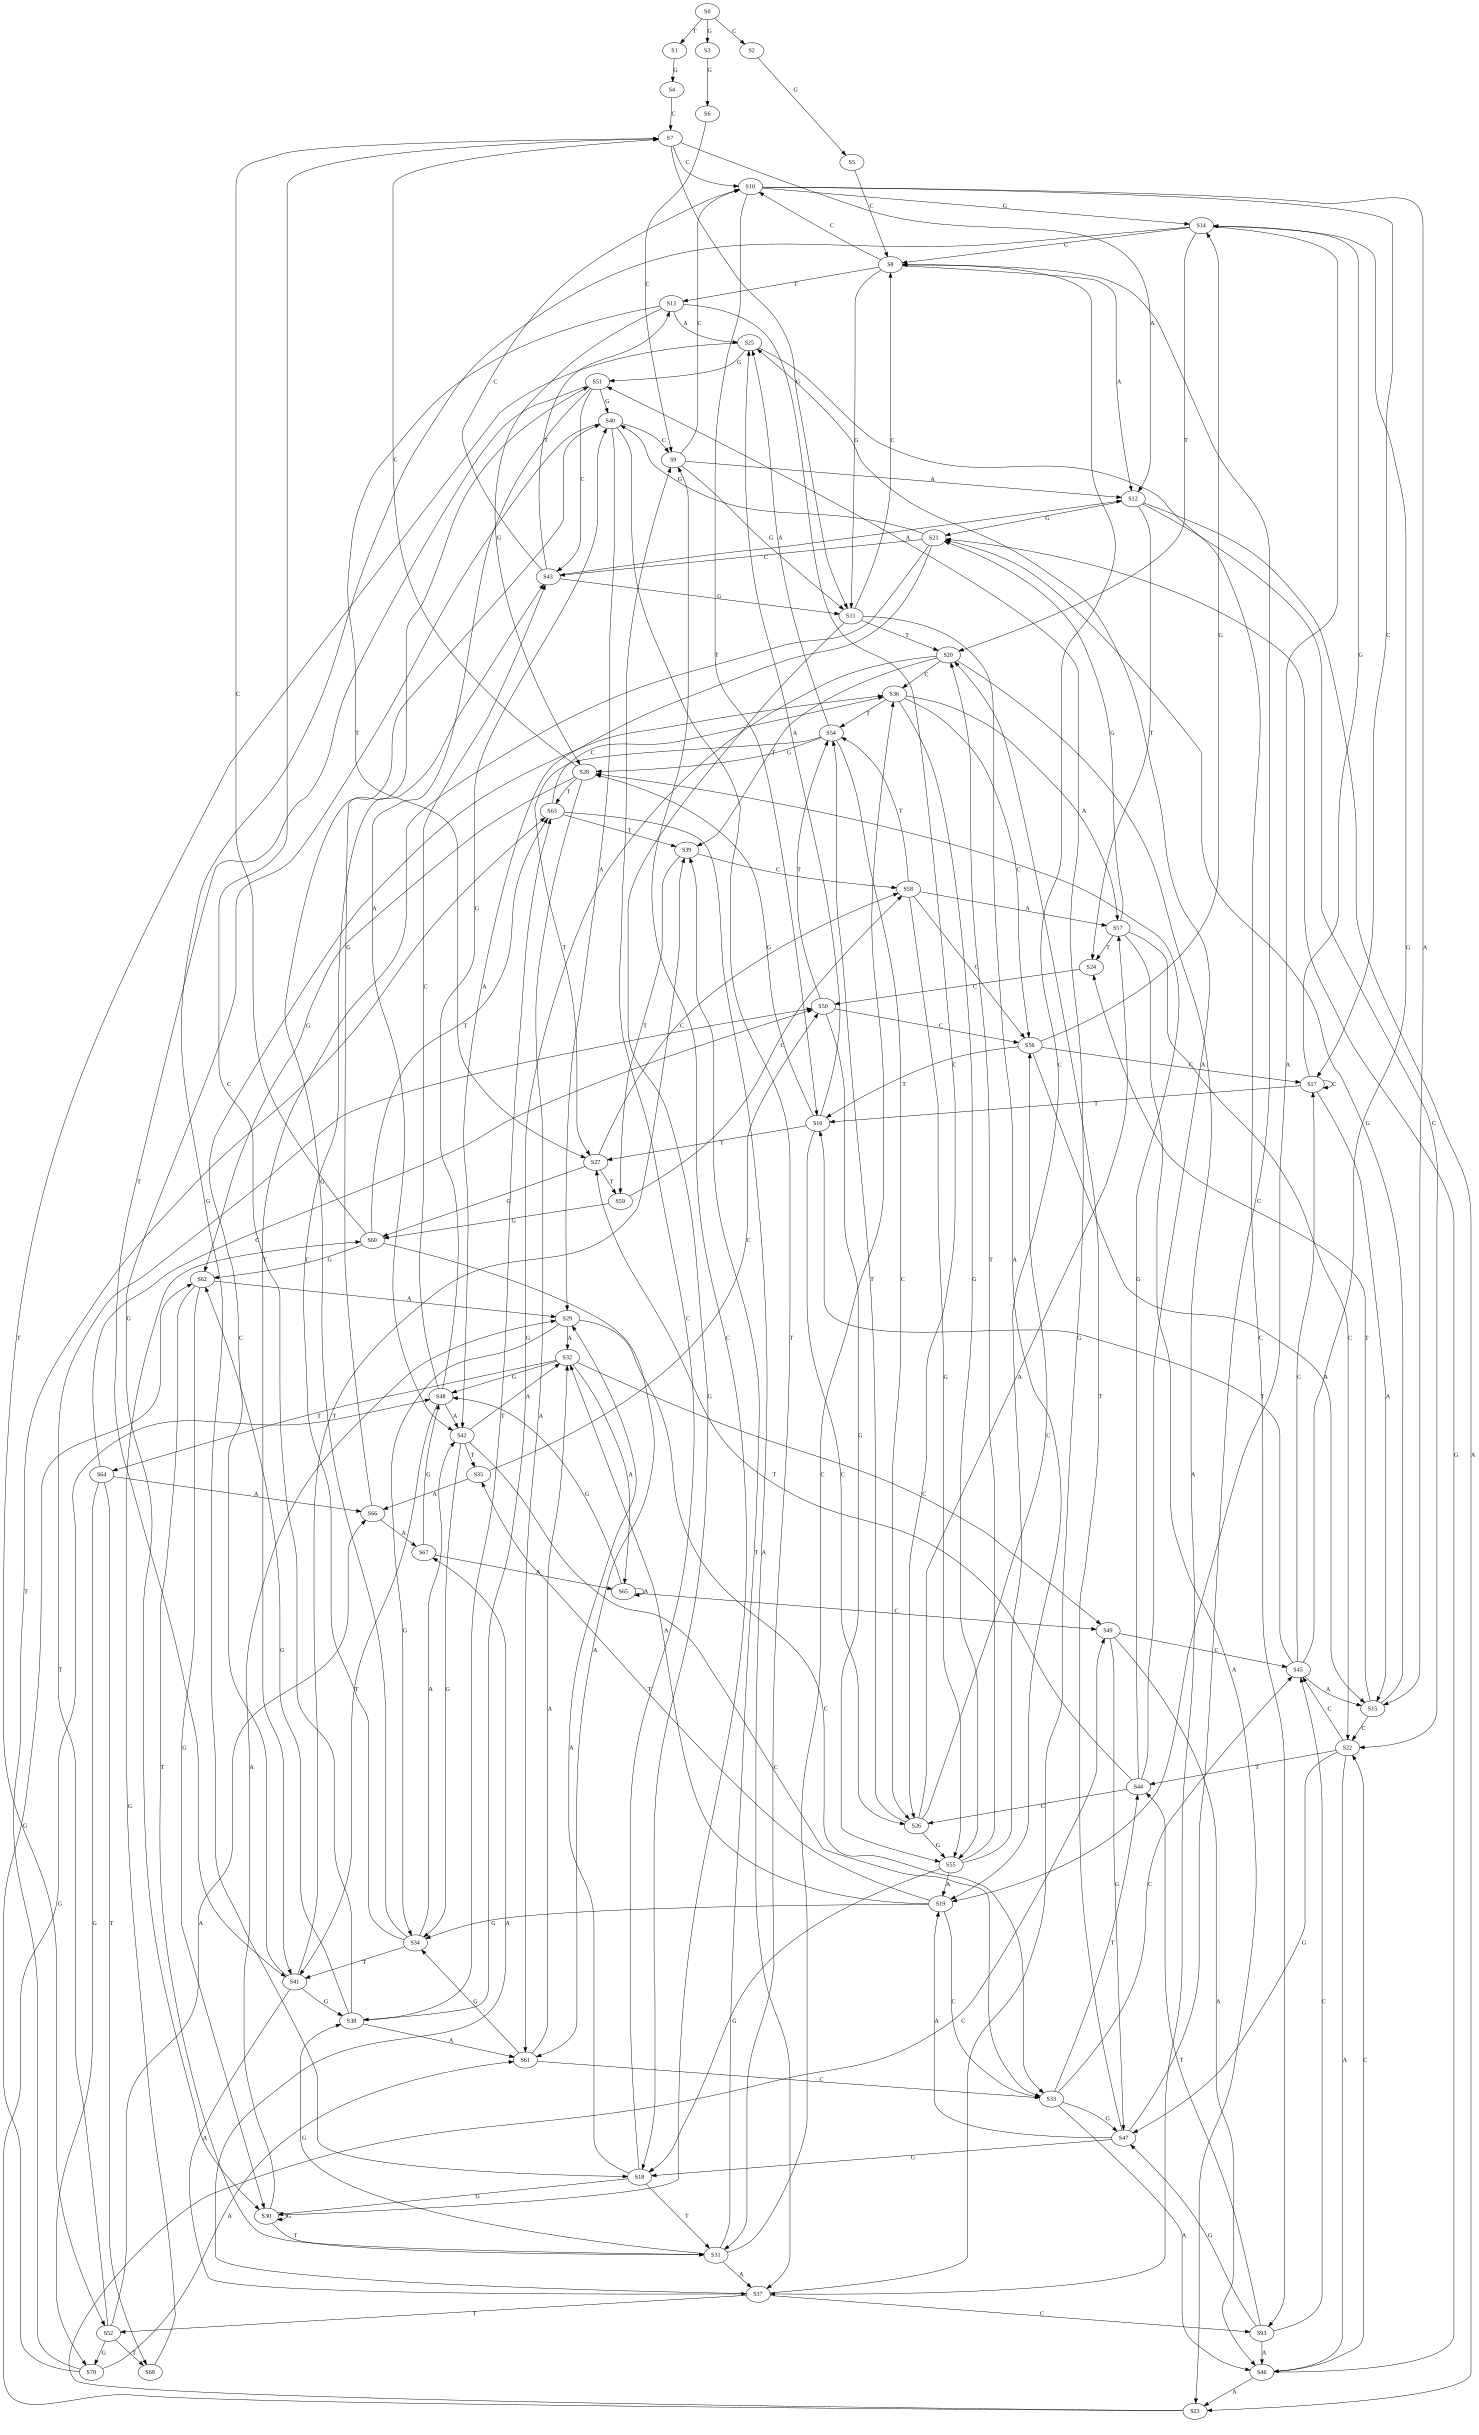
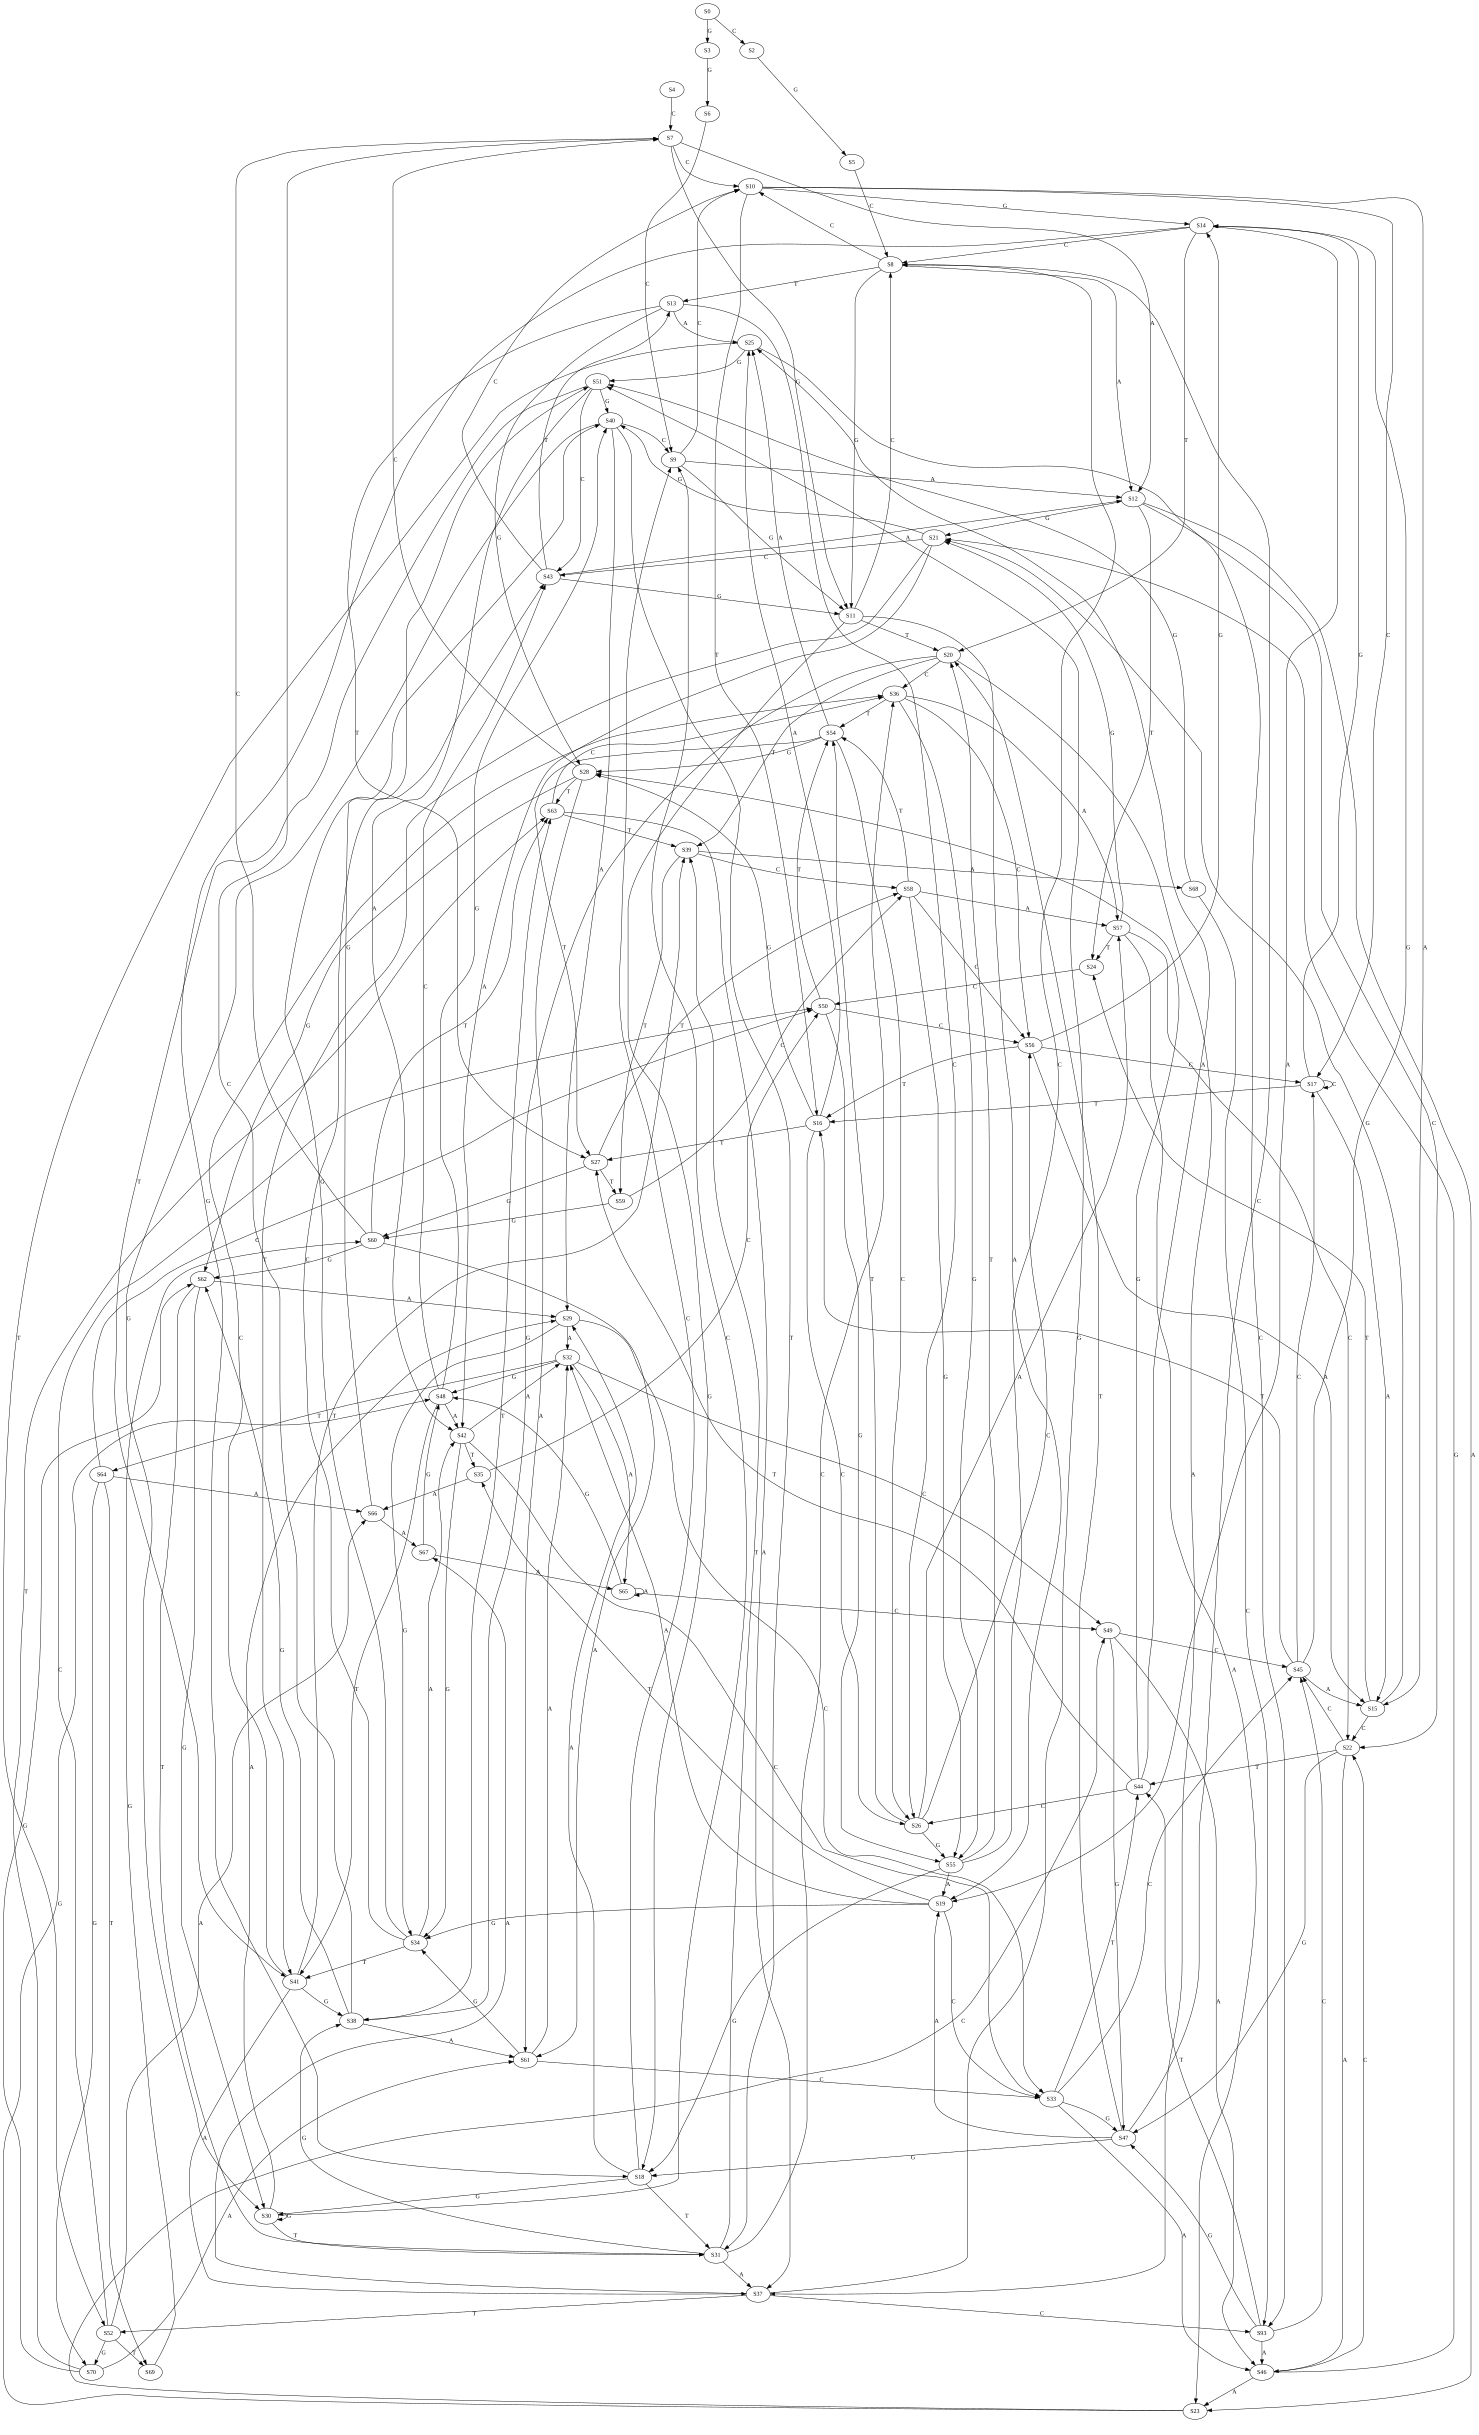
(675, 51) -> none
none -> (1194, 889)
(682, 1026) -> (682, 1026)
(61, 1670) -> (61, 1670)
